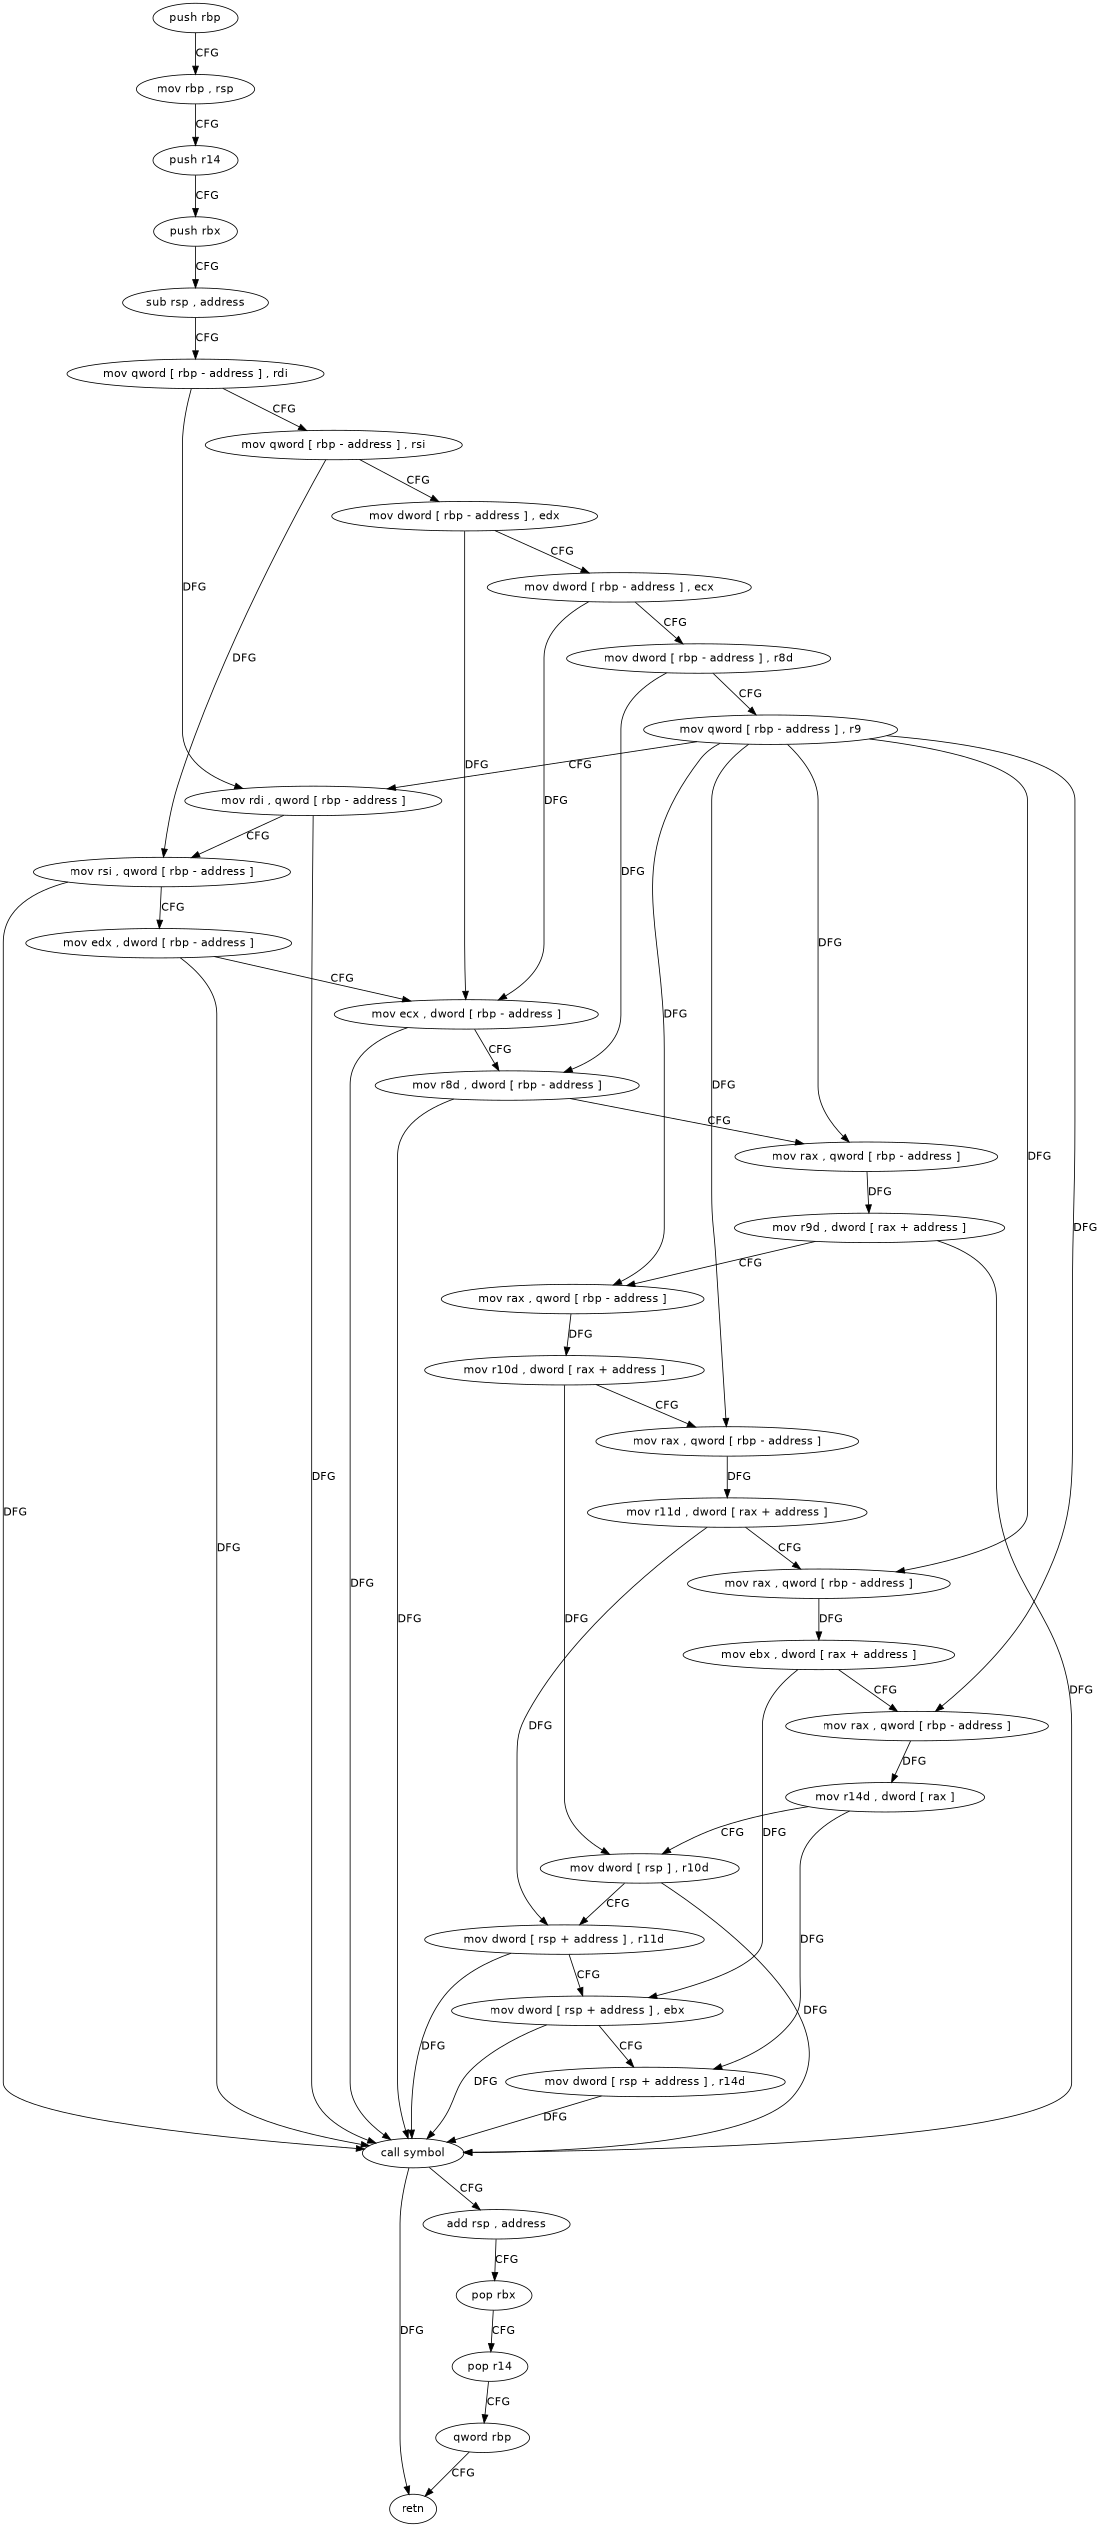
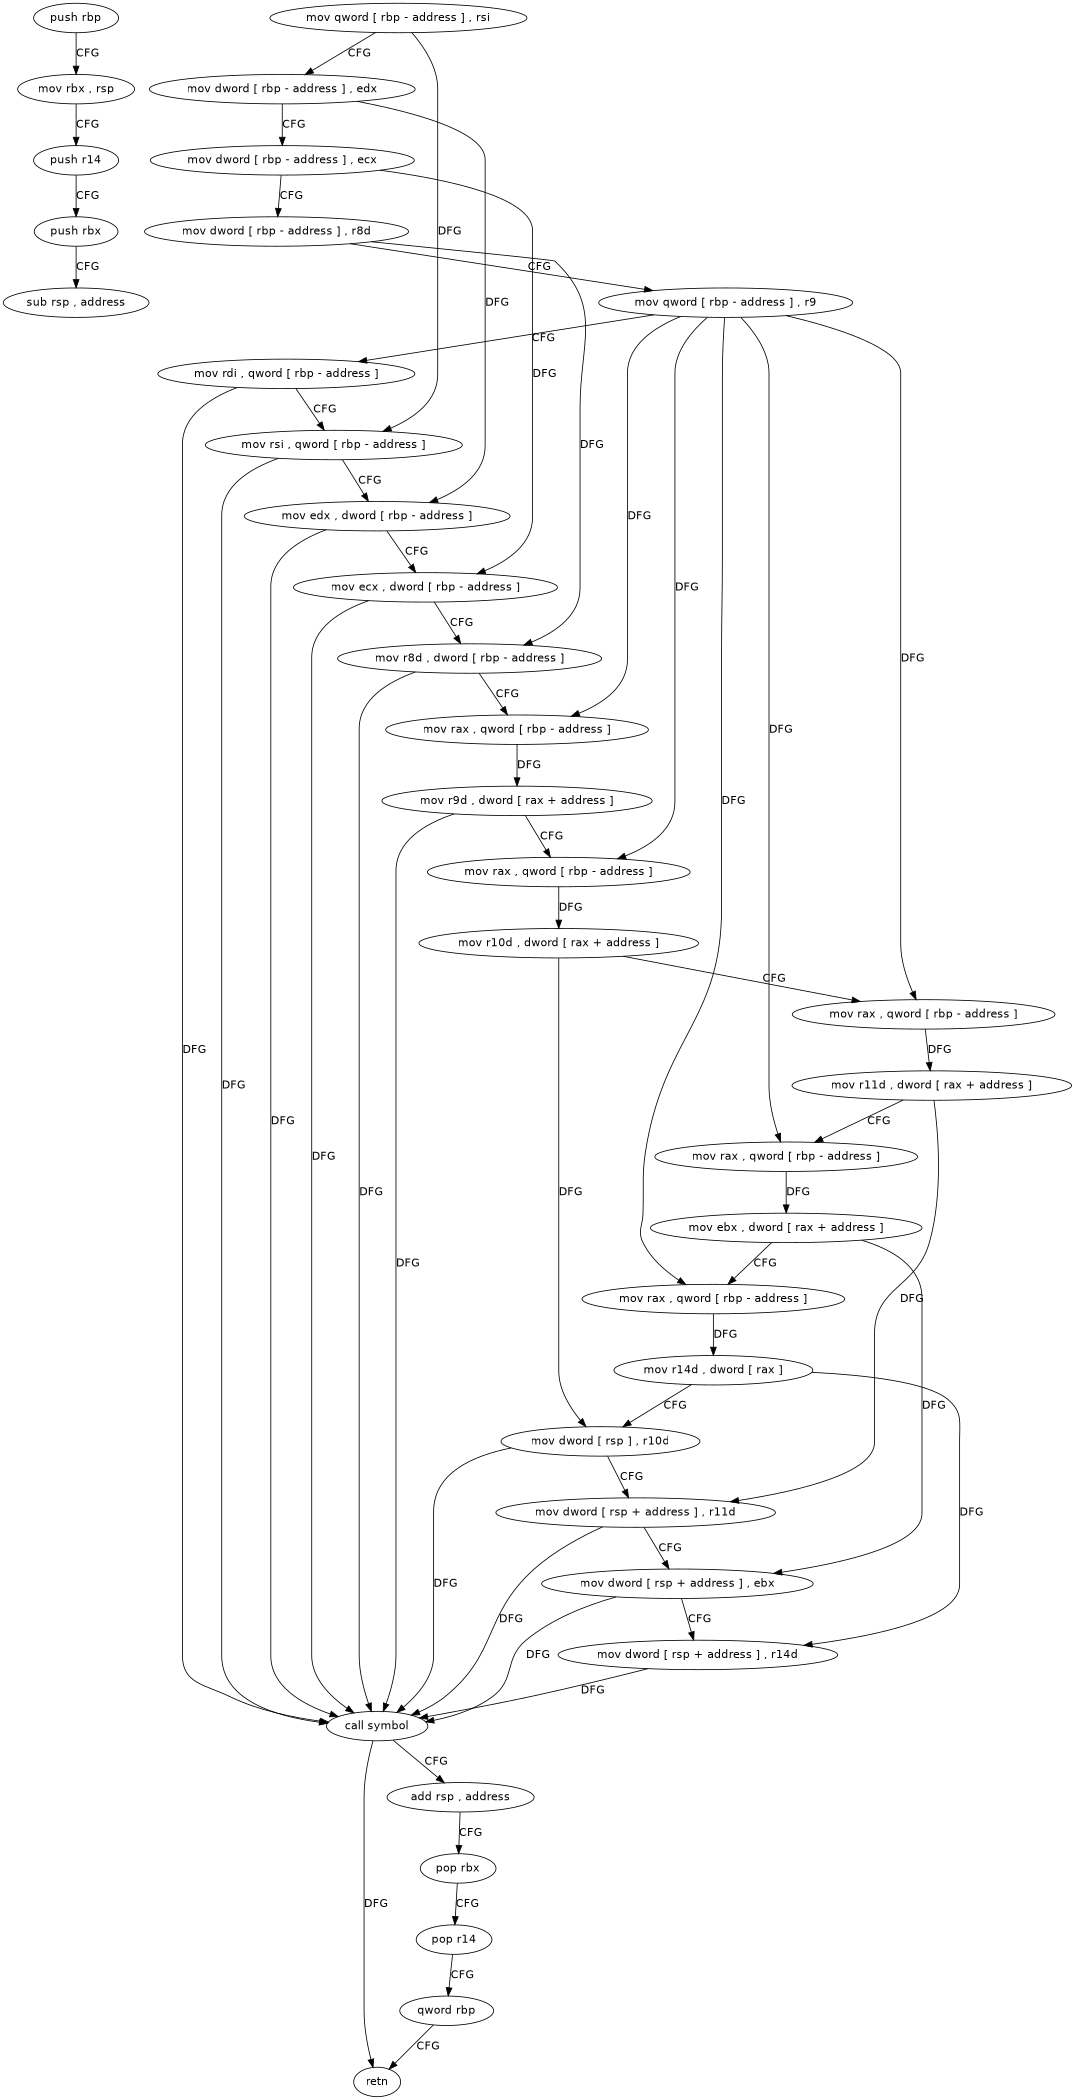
(196, 89) -> (76, 89)
(196, 374) -> none
(465, 761) -> (485, 280)
